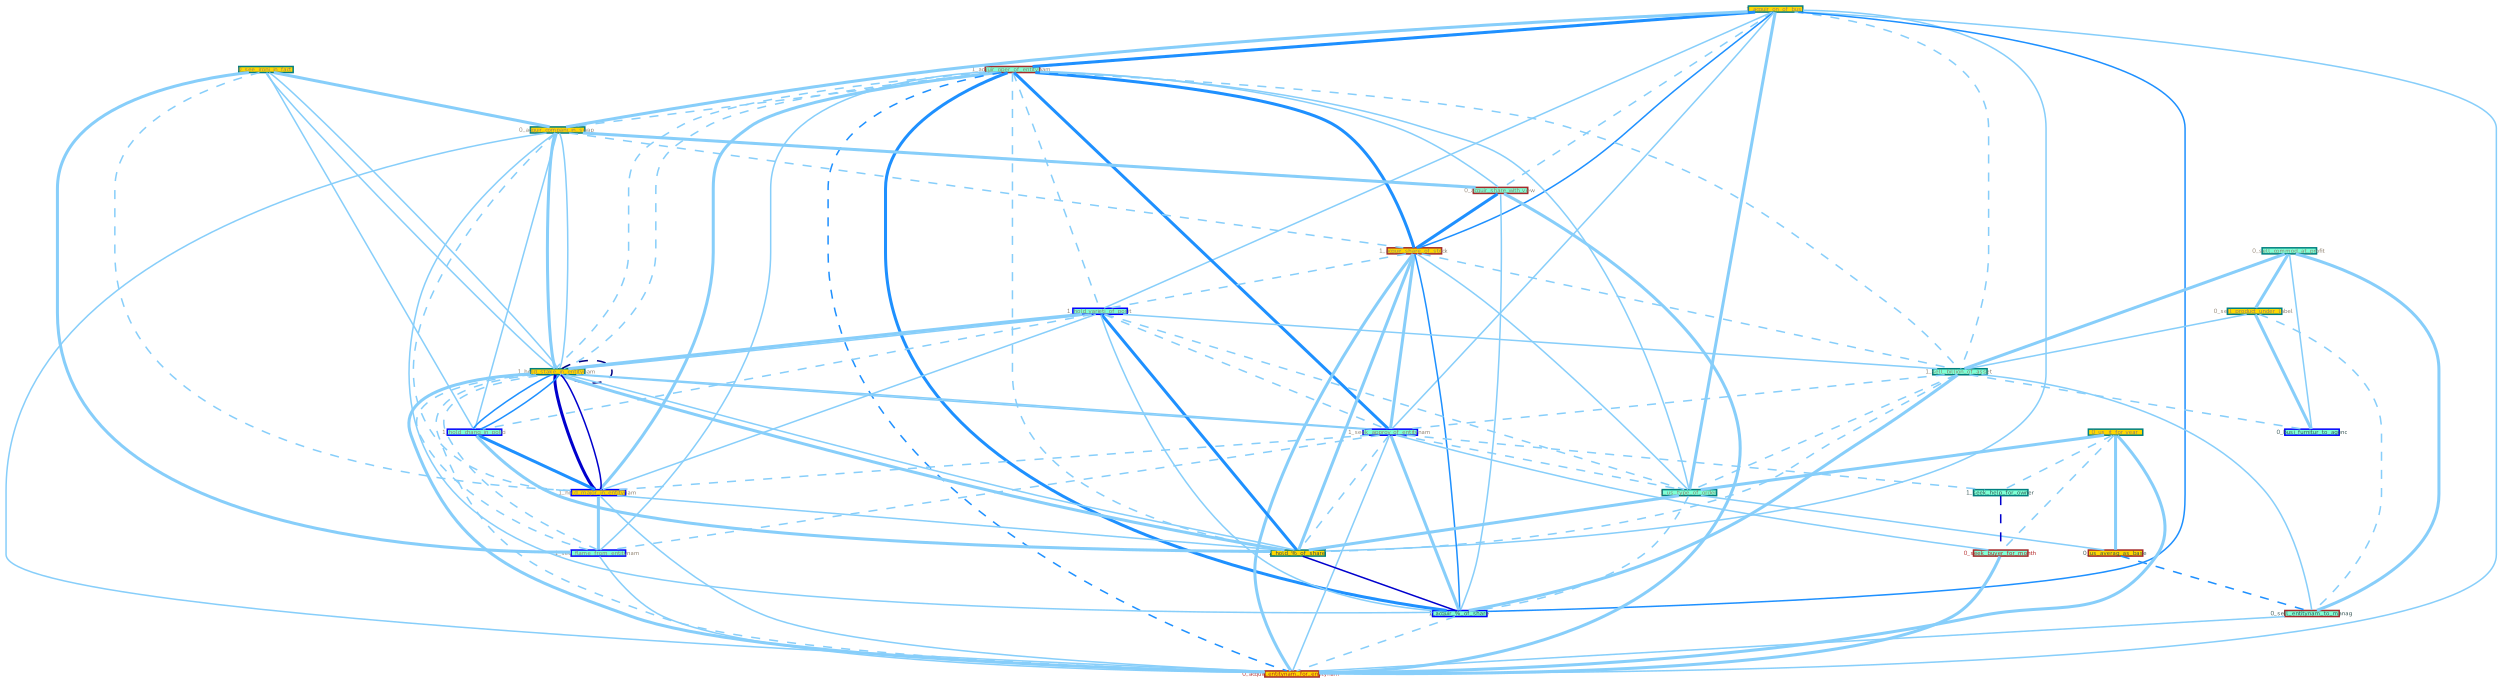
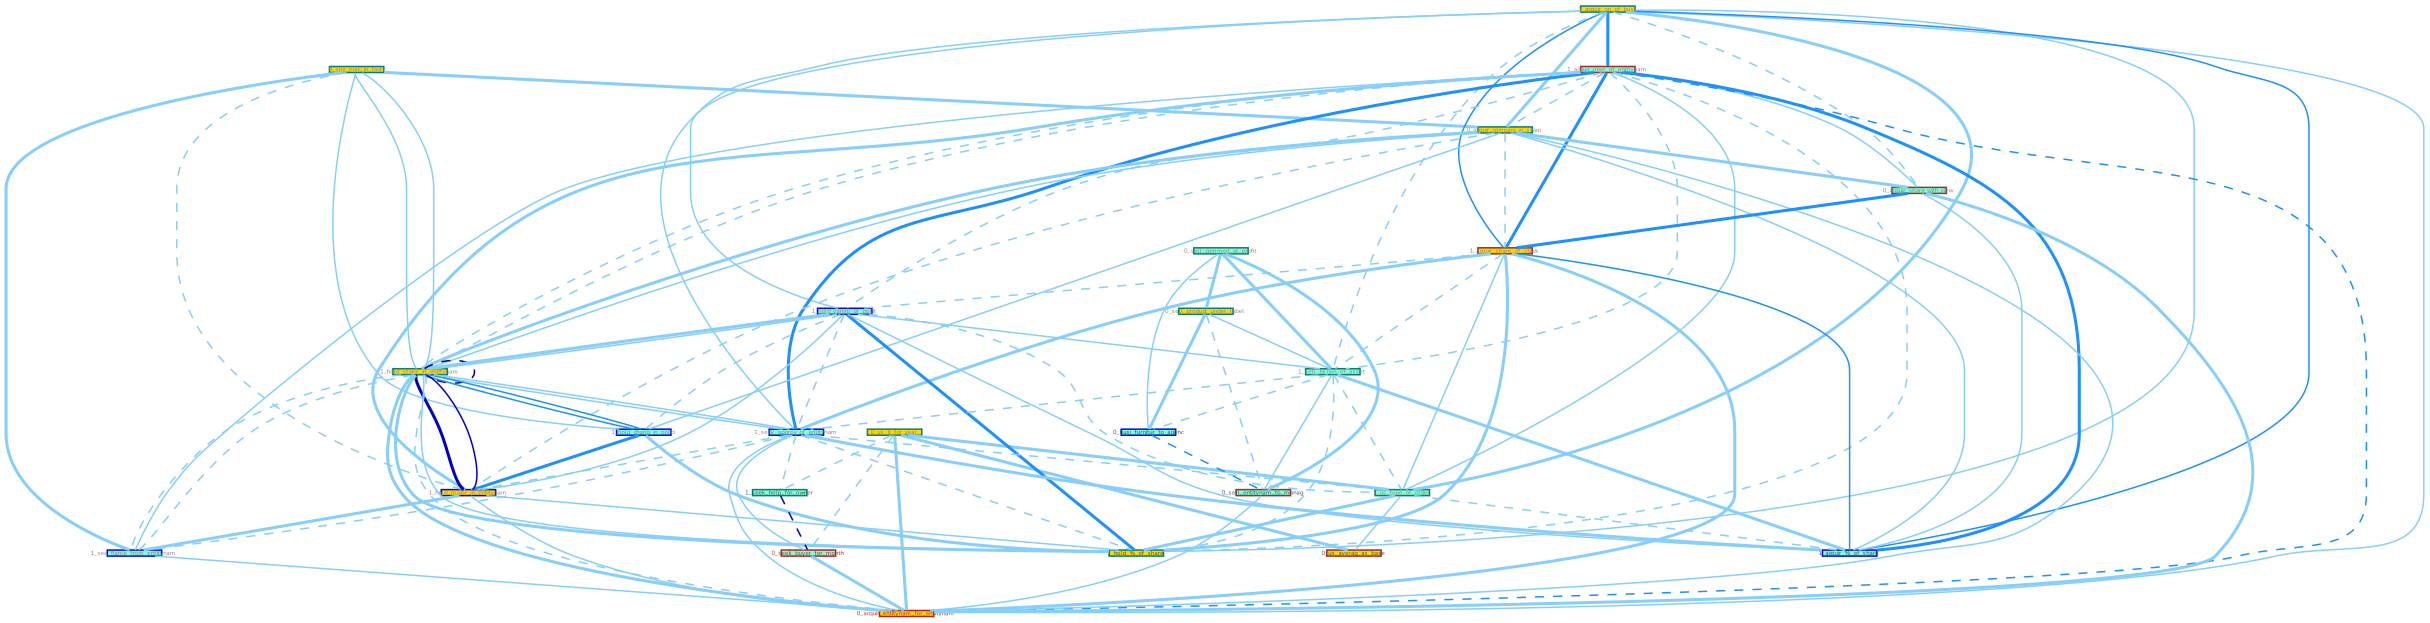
(1379, 583) -> none
(2214, 583) -> (1198, 458)
(1376, 644) -> none
